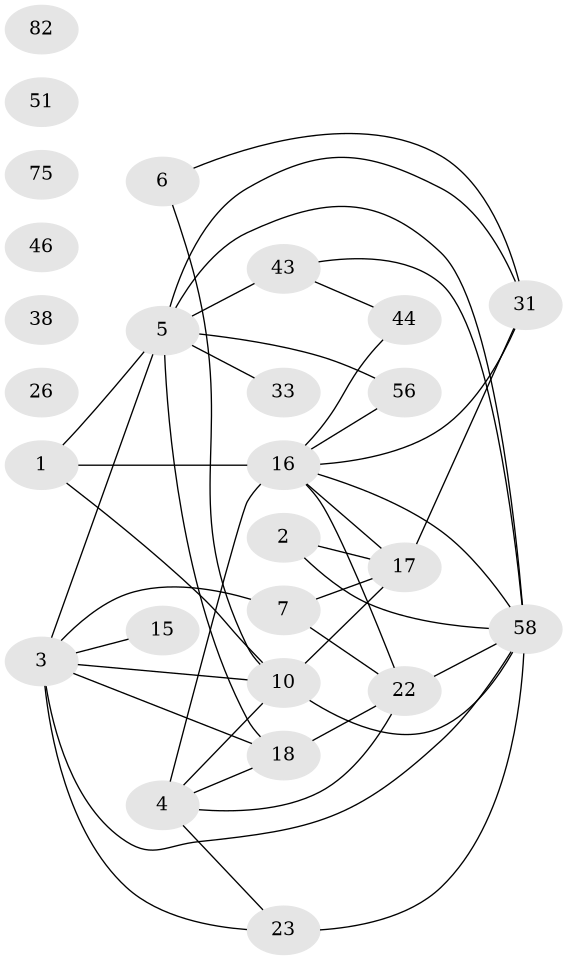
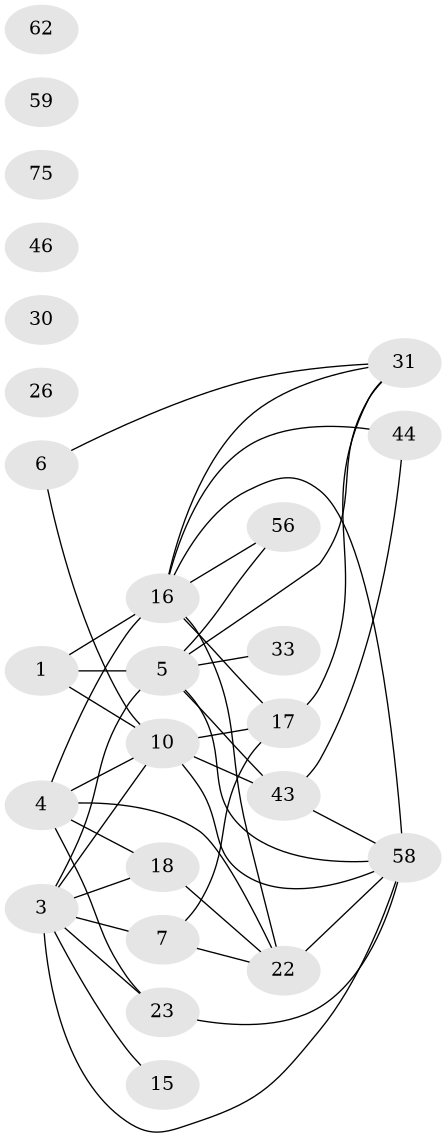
(42, 30) -> (42, 30)
(42, 102) -> (42, 102)
(42, 320) -> (42, 320)
(284, 538) -> none
(190, 552) -> none
none -> (226, 771)
